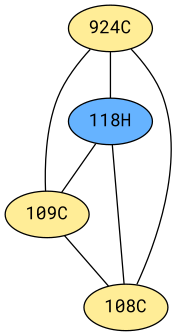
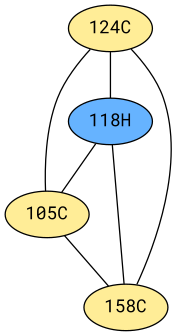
(110, 28) -> (110, 28)
(47, 214) -> (47, 214)
(126, 307) -> (126, 307)
